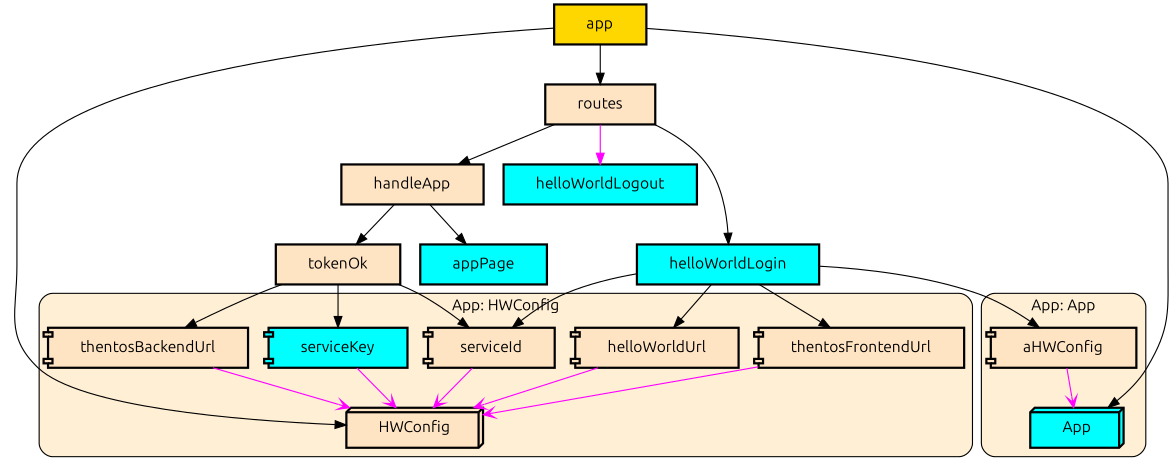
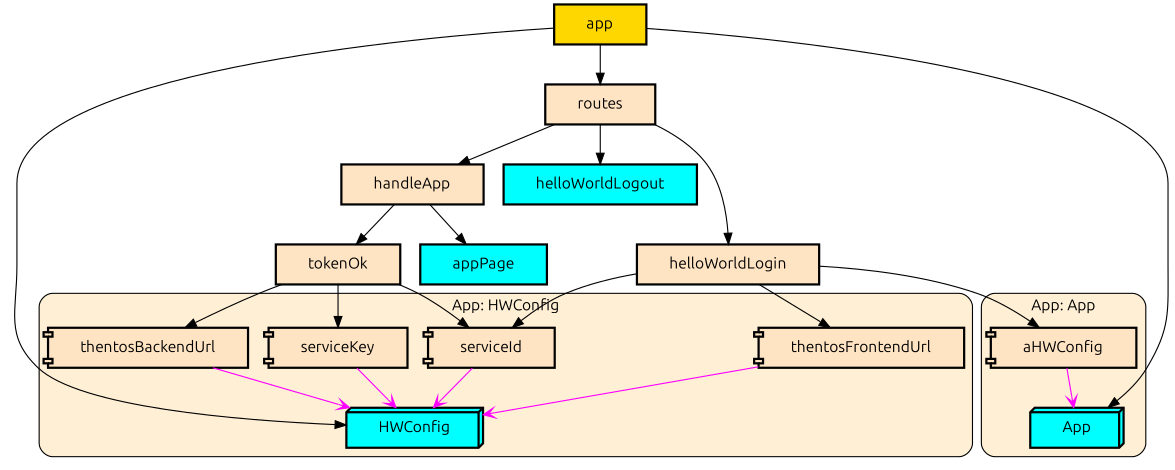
(600, 139) -> (600, 139)
(728, 264) -> (728, 264)
(338, 348) -> (338, 348)
(657, 348) -> none
(415, 428) -> (415, 428)
